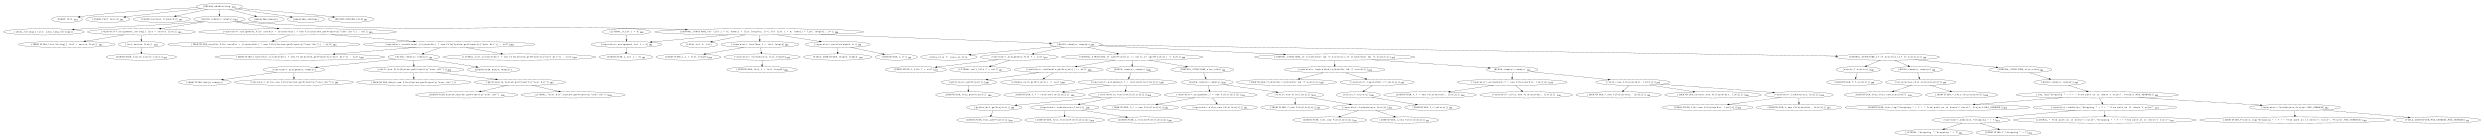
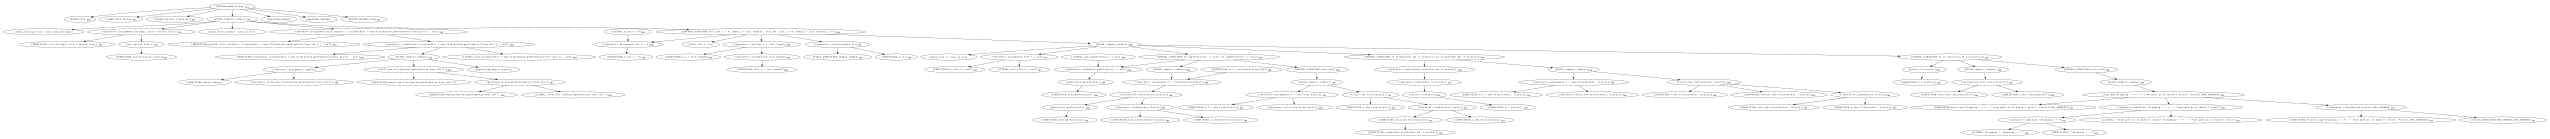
none -> (232, 32)
(1049, 75) -> (1098, 62)
(1311, 76) -> (1405, 125)
(1086, 88) -> (1208, 76)
